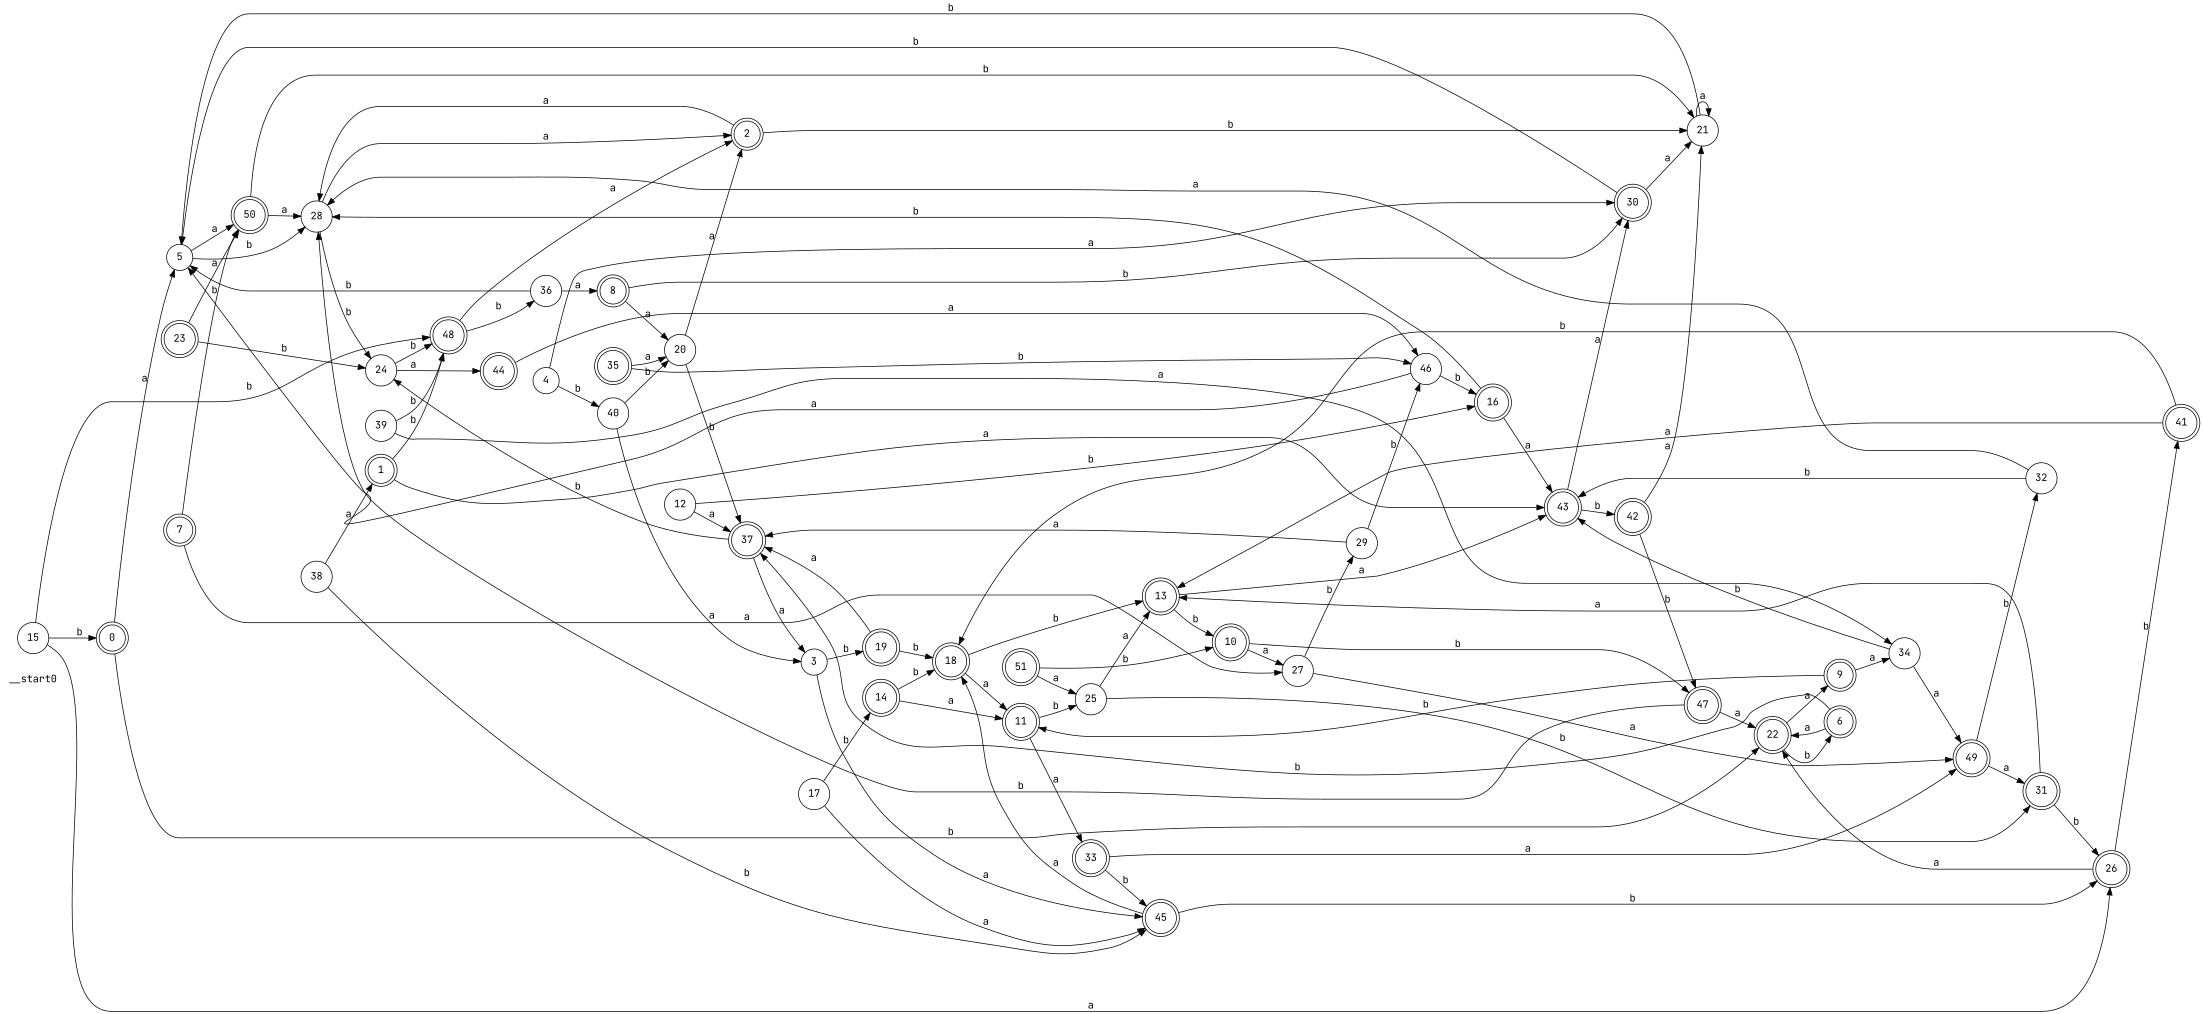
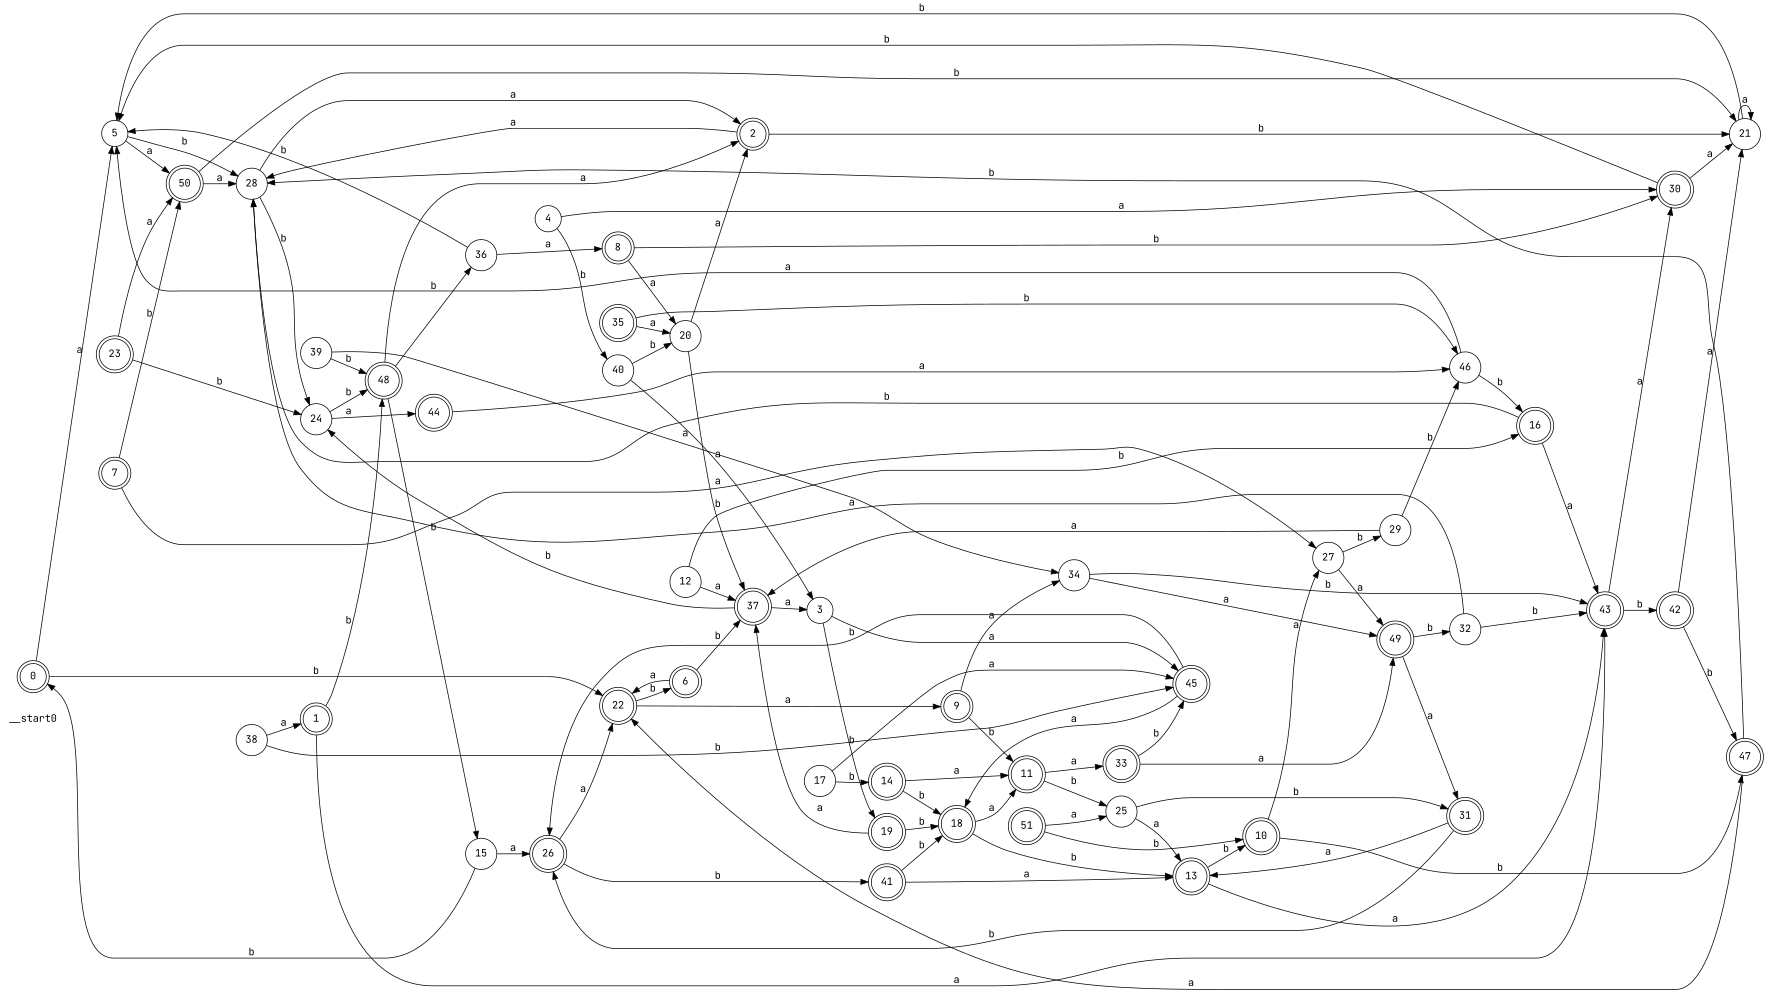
(152, 402) -> (432, 615)
